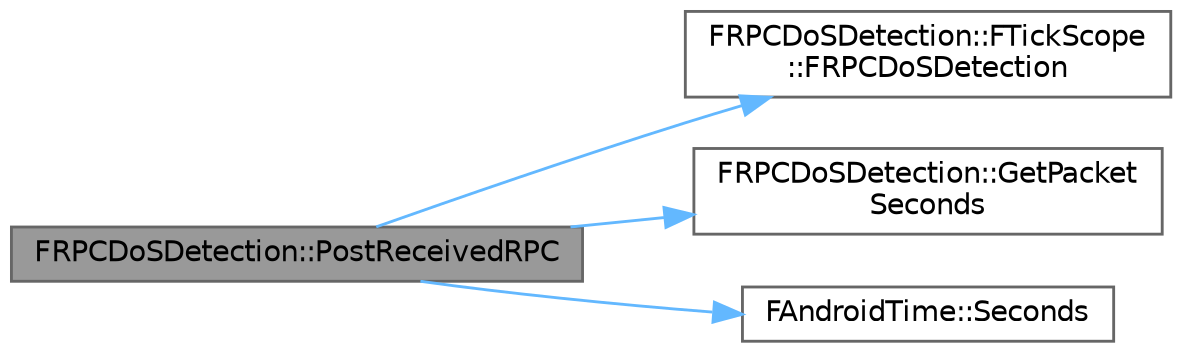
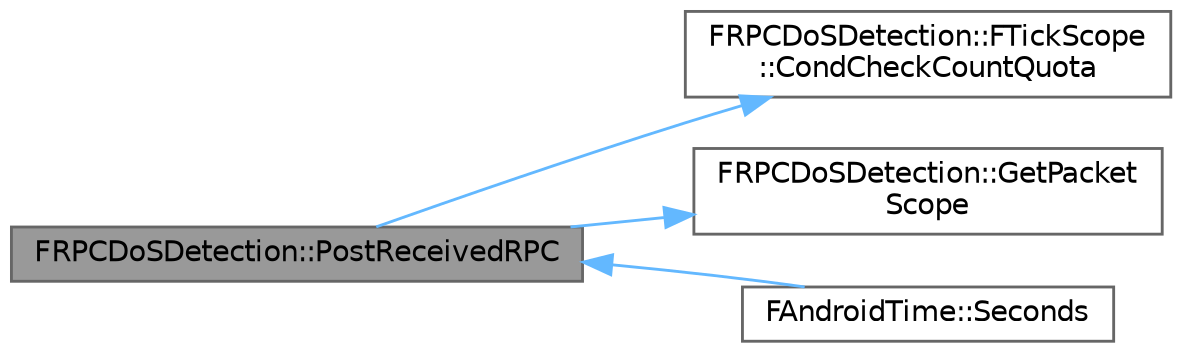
(928, 54) -> (928, 54)
(928, 191) -> (928, 191)
(566, 299) -> (709, 275)
